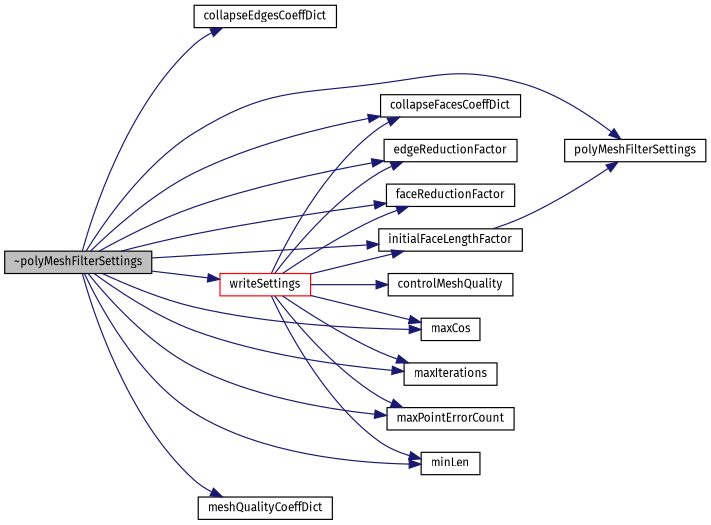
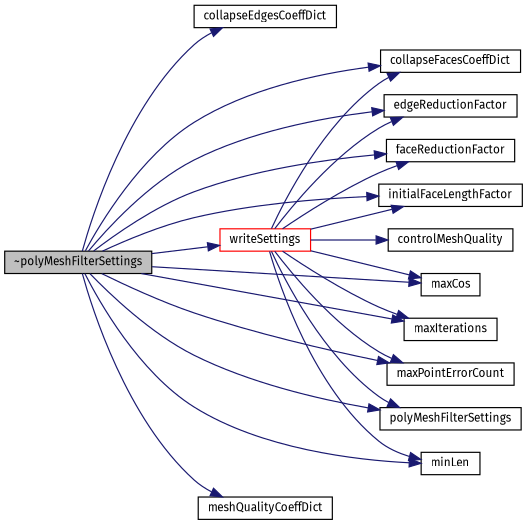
(553, 202) -> (320, 335)
